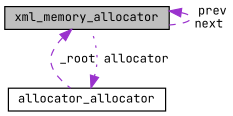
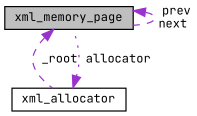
(87, 18) -> (69, 18)
(87, 100) -> (69, 100)
